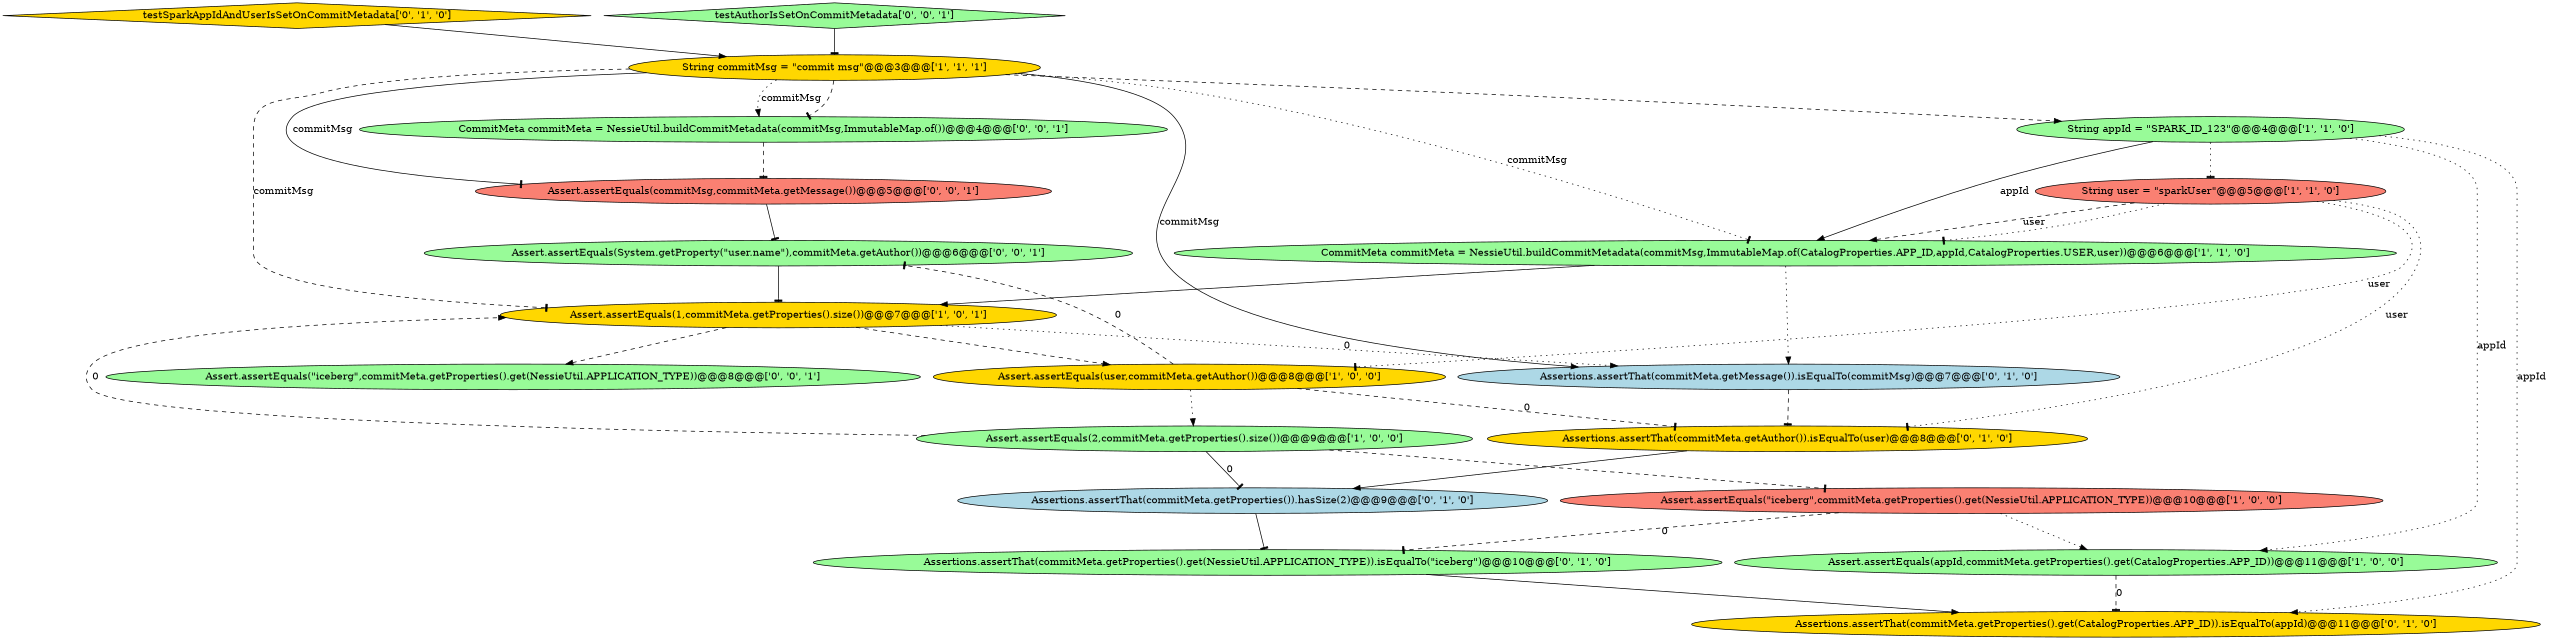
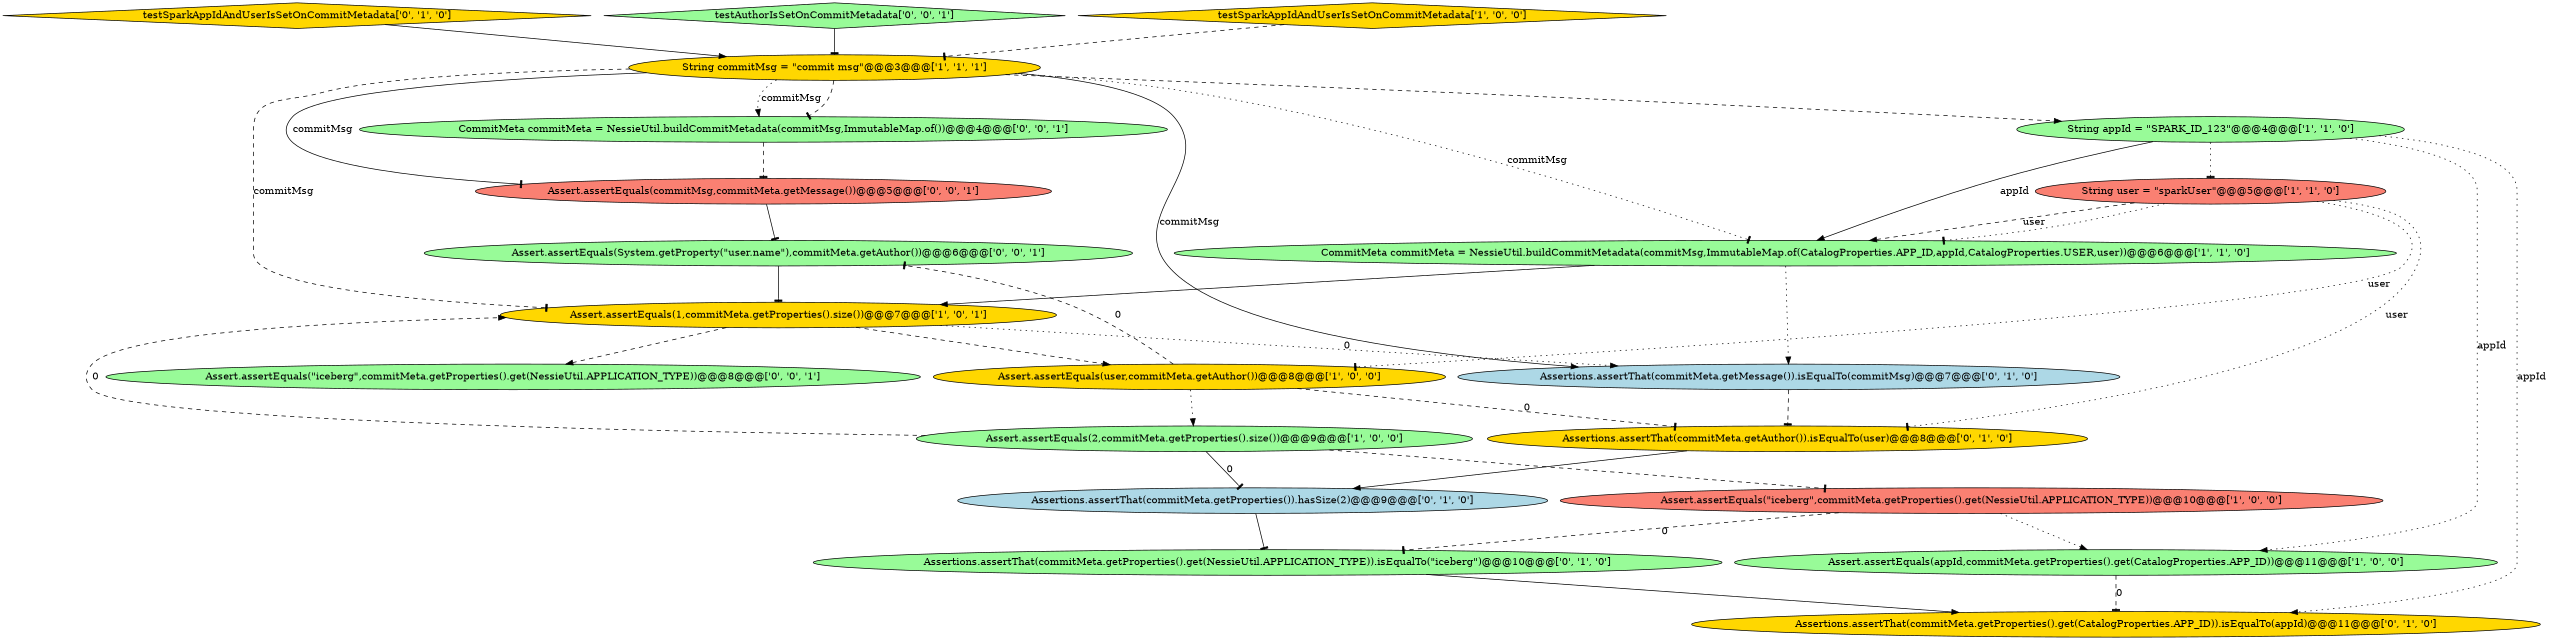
none -> (1372, 16)
